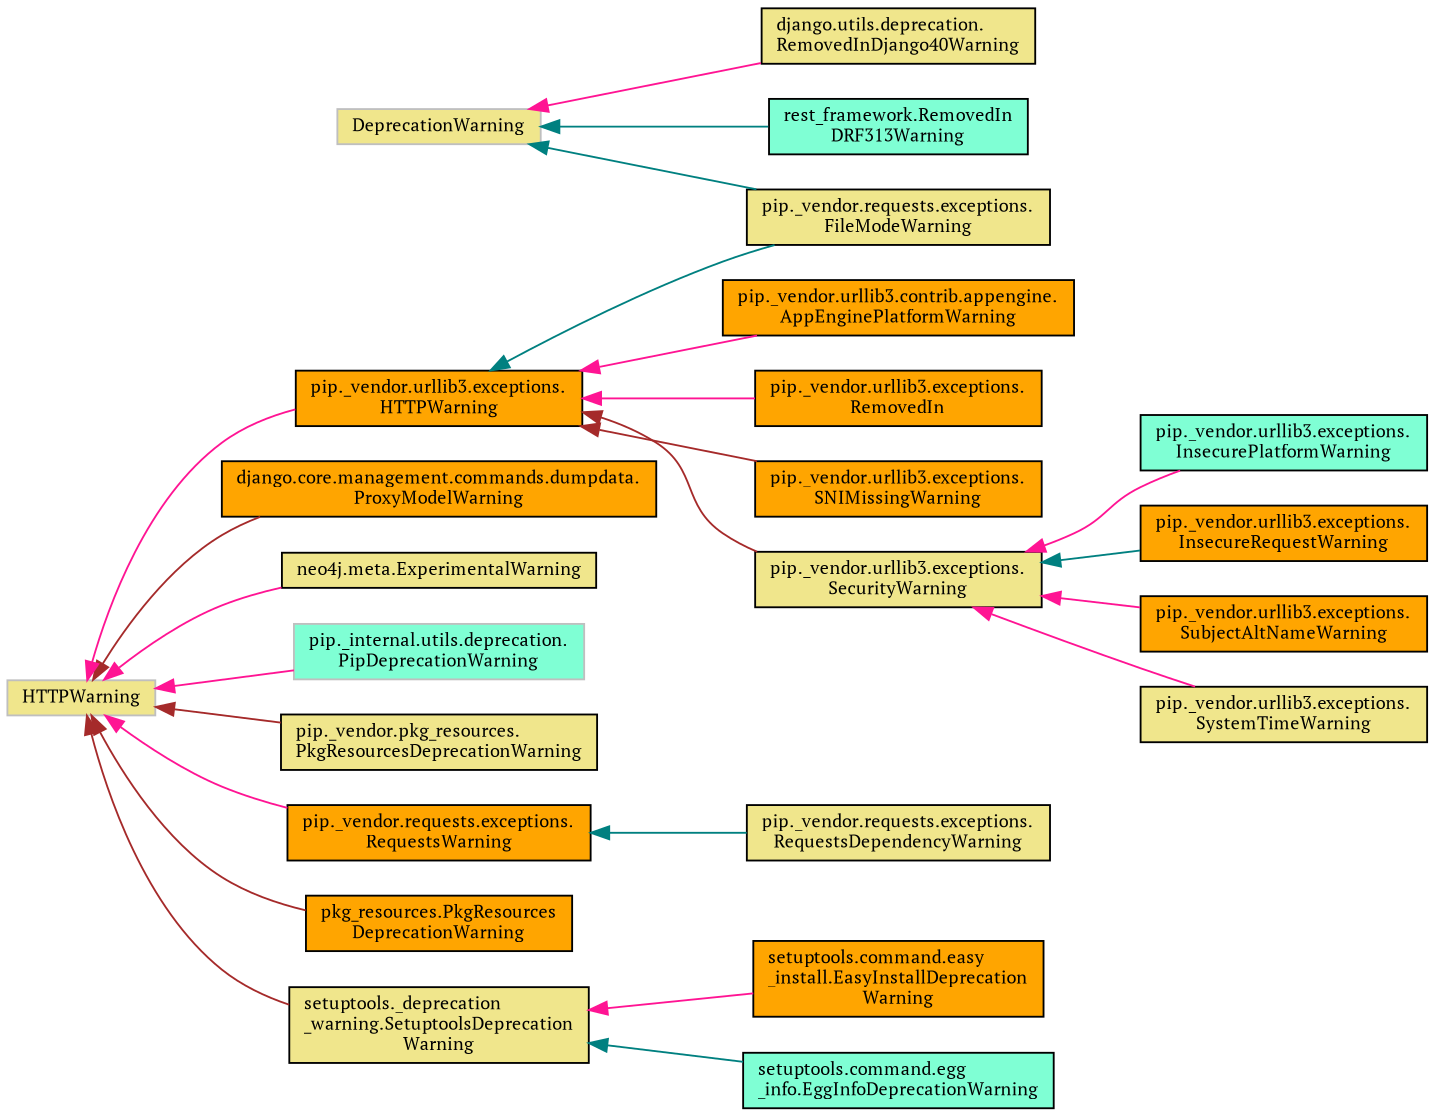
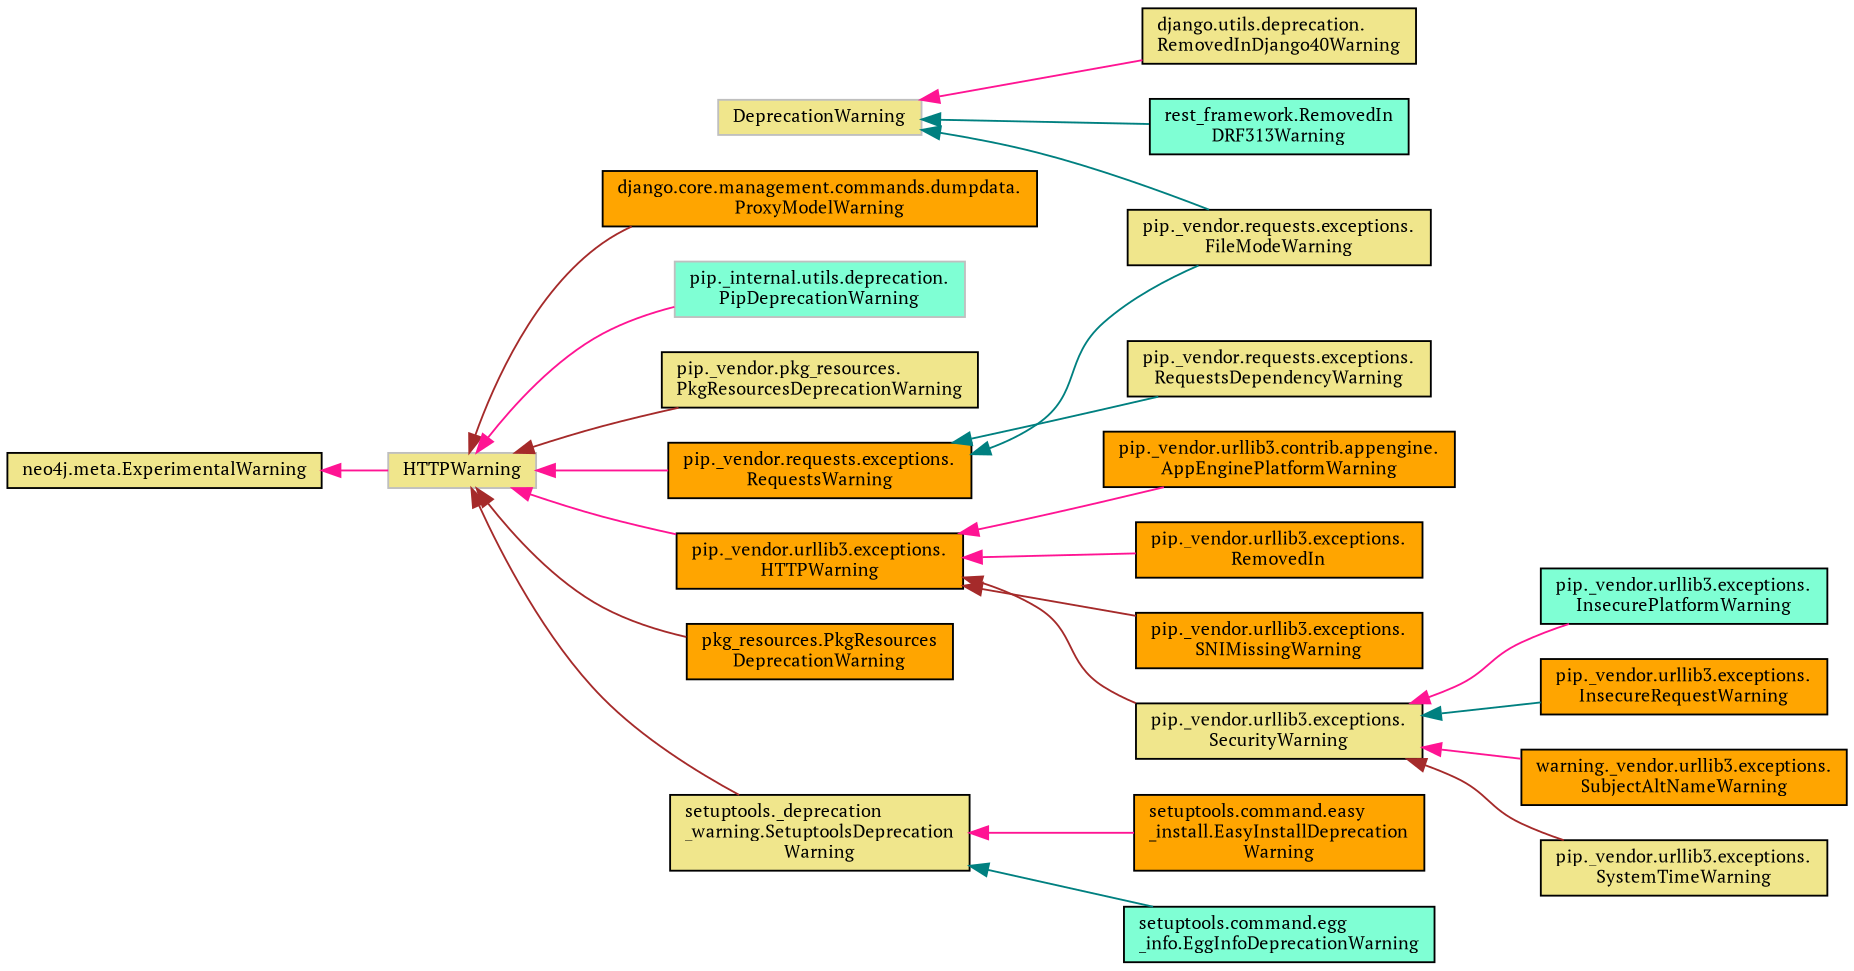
(638, 297) -> (1083, 348)
(195, 618) -> (364, 470)
(1284, 624) -> (1684, 777)
(1093, 651) -> (1493, 805)
